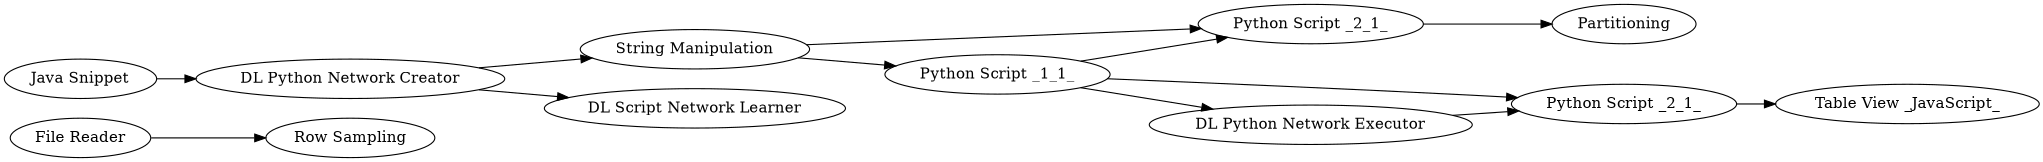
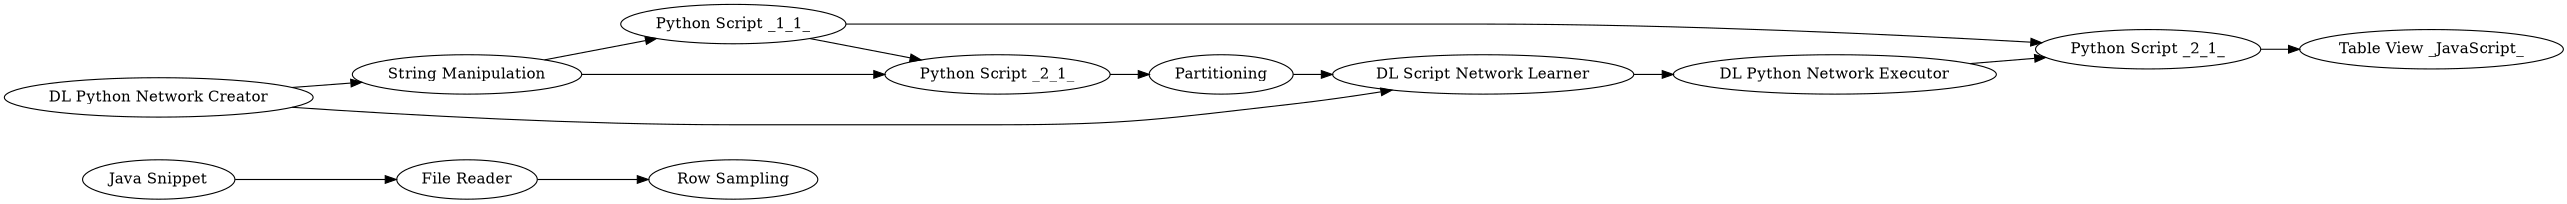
none -> (1307, 74)
(171, 79) -> (310, 179)
(1141, 97) -> (1648, 74)
